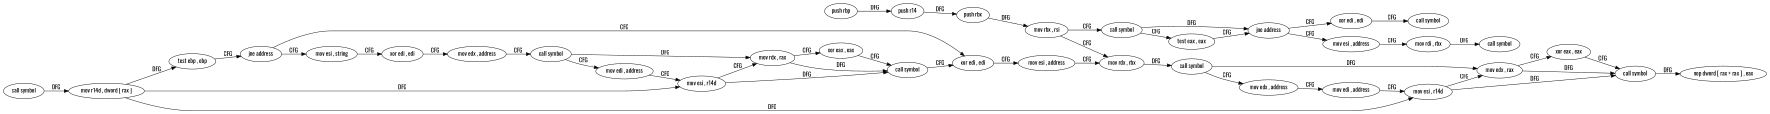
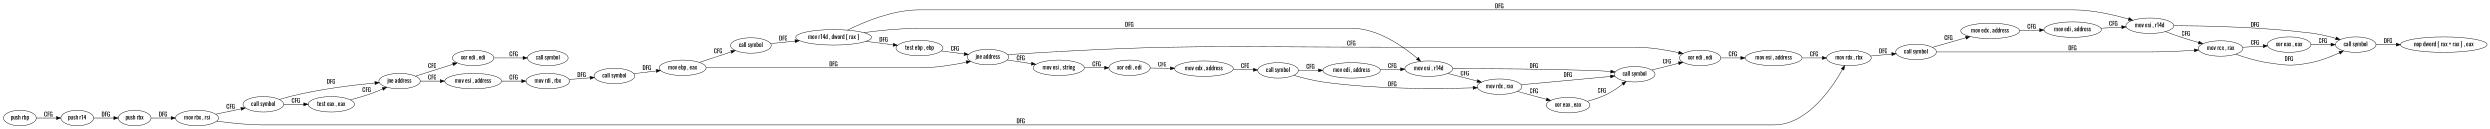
(875, 8) -> (49, 115)
(1087, 44) -> (1021, 122)
none -> (683, 68)
(1500, 70) -> (2221, 48)
